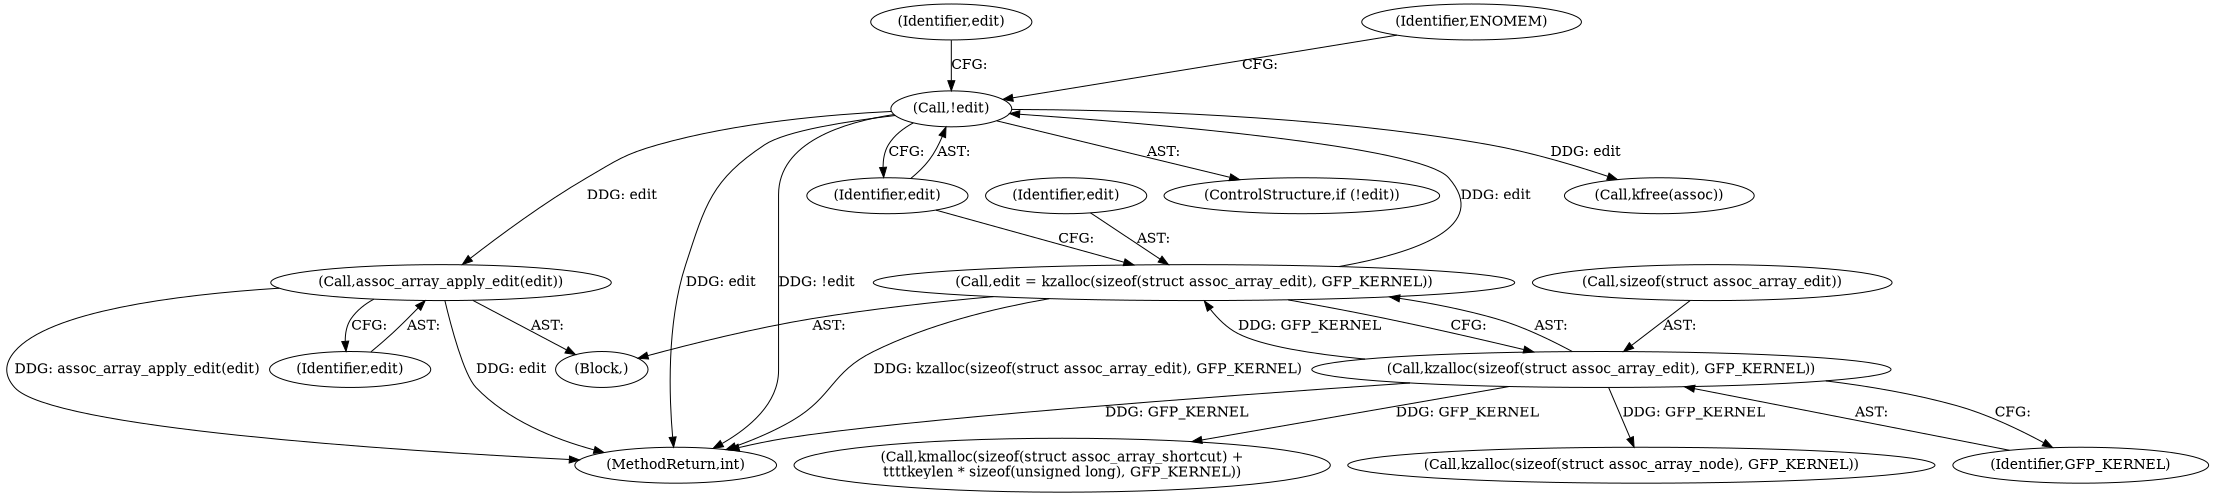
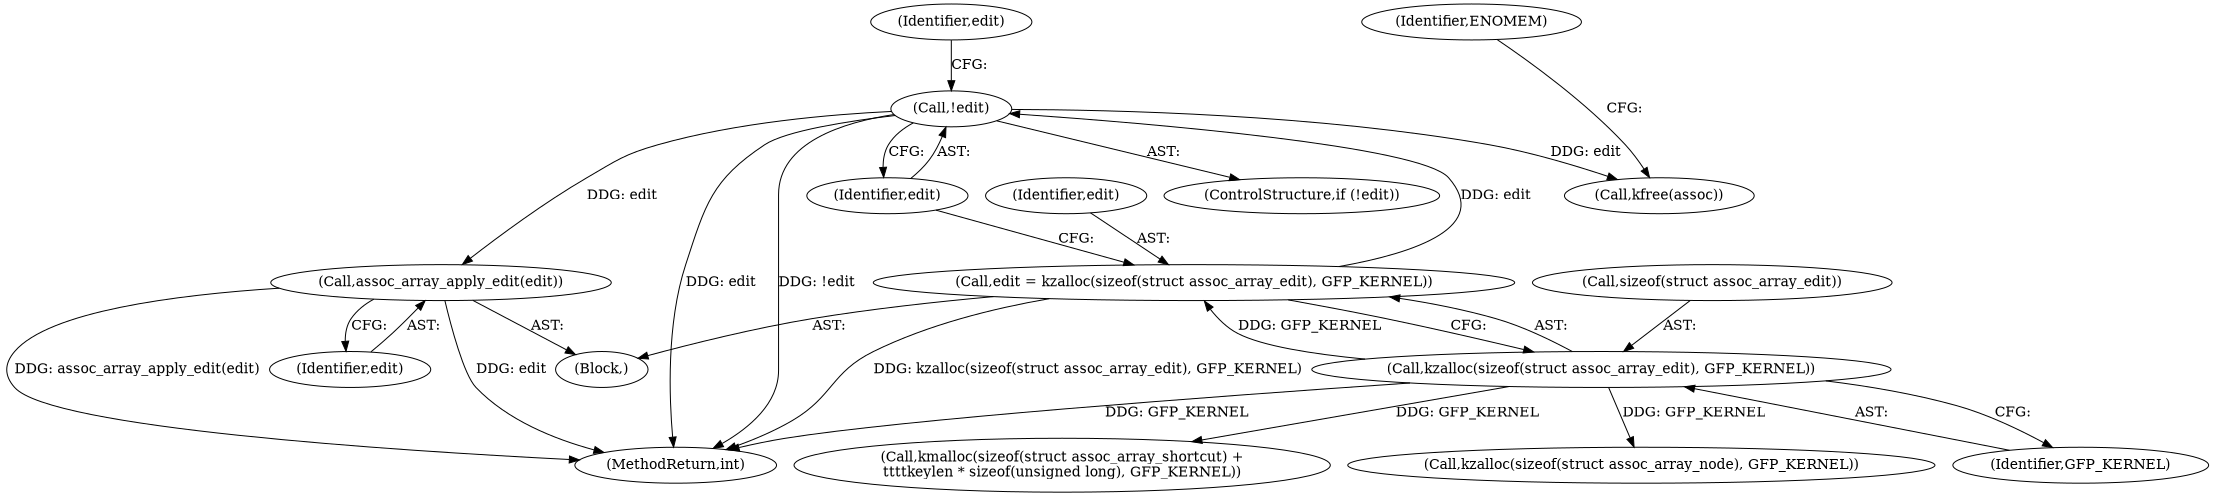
(1205, 66) -> (1576, 98)
